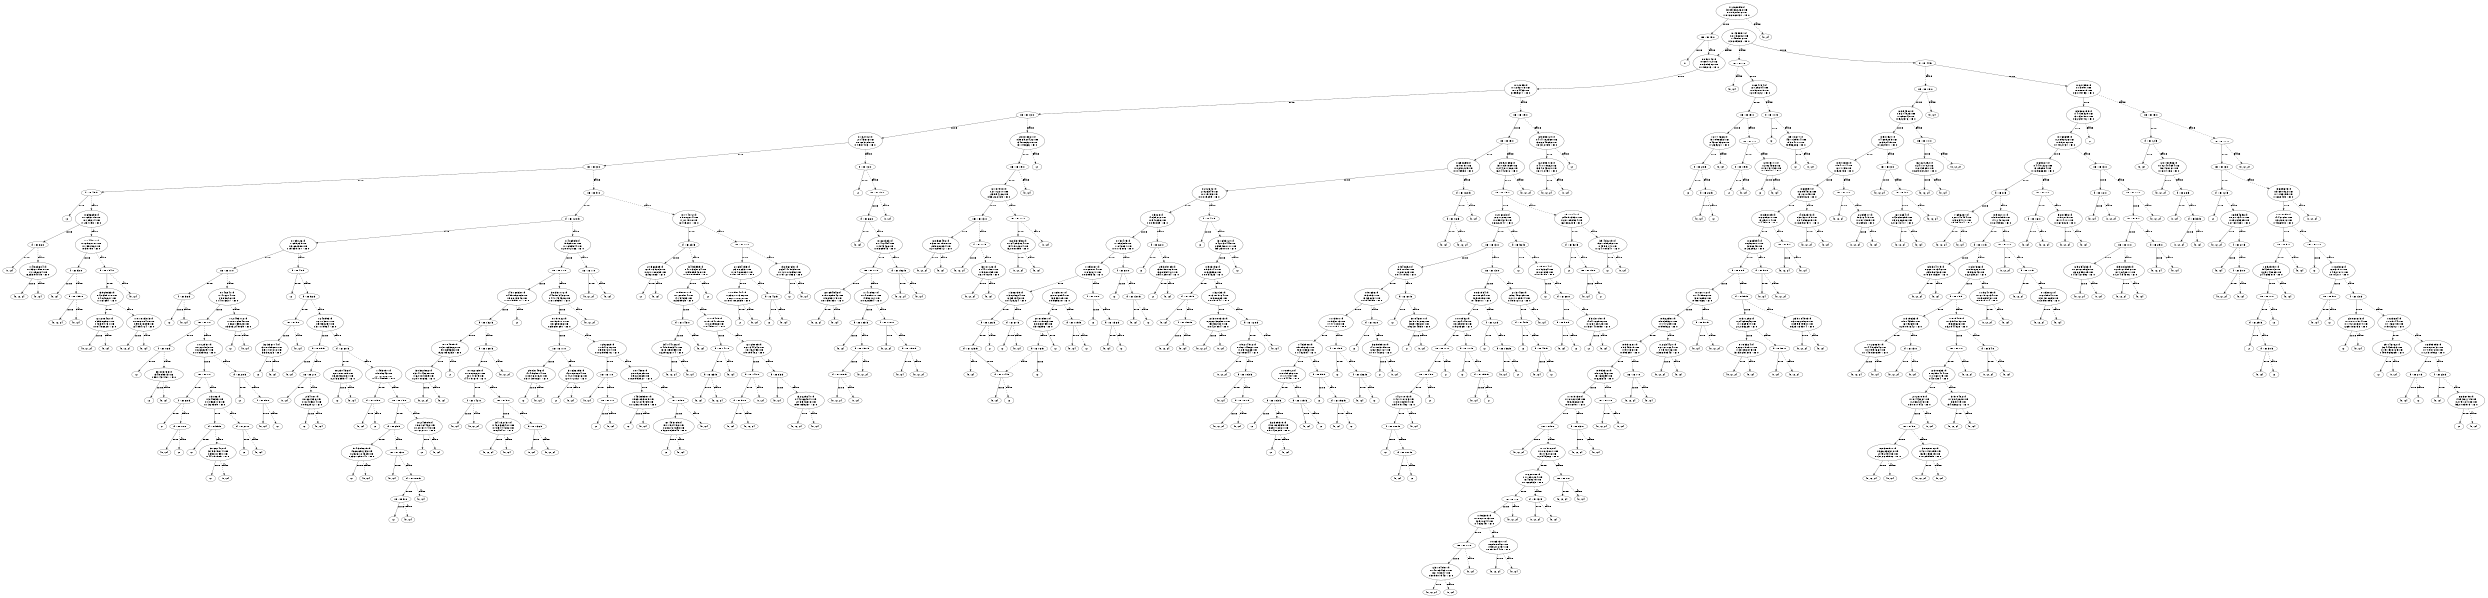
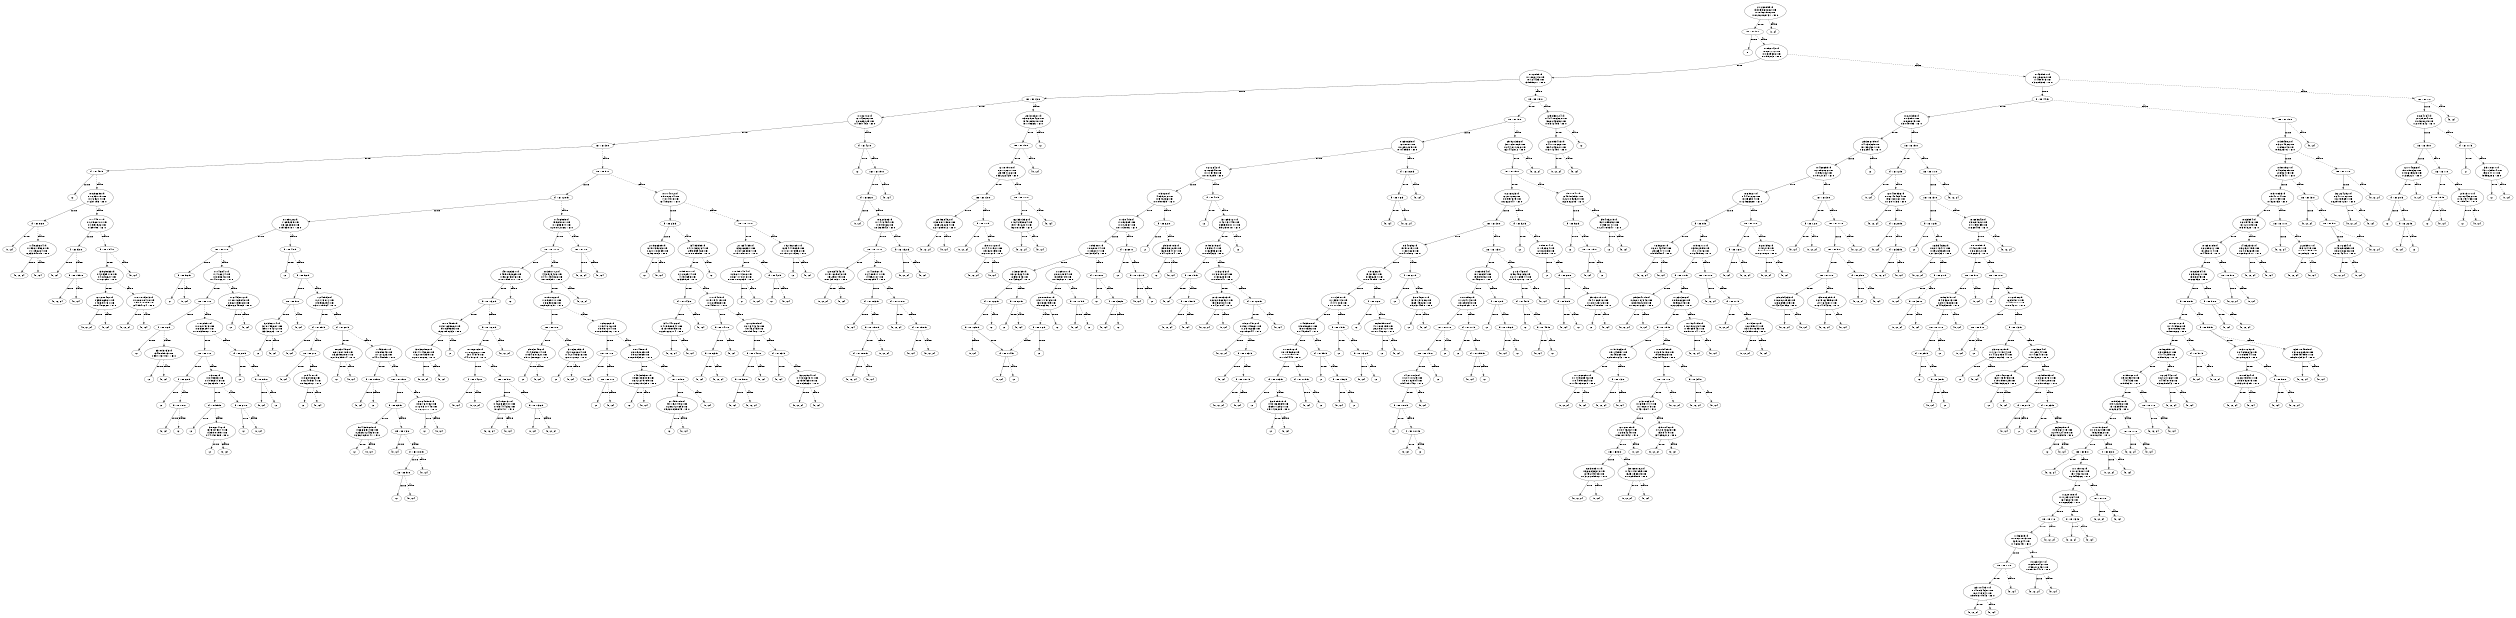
(1725, 50) -> (1906, 65)
